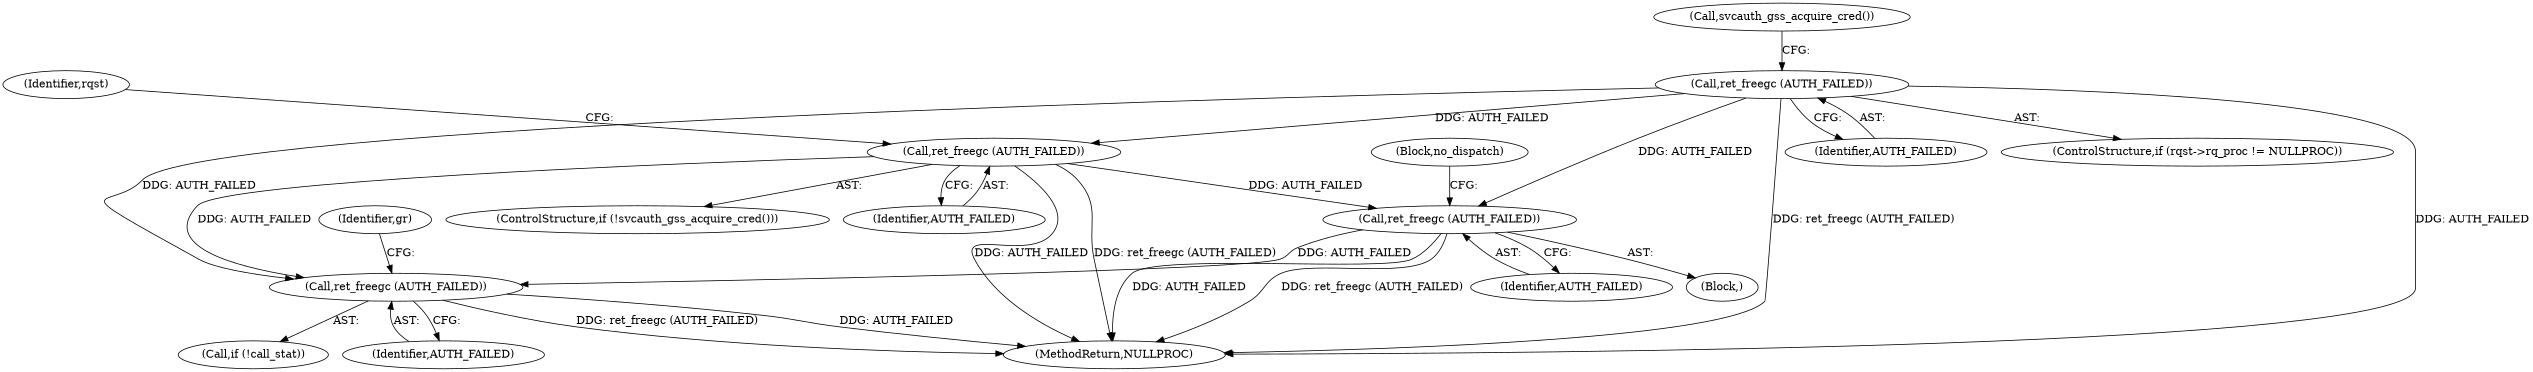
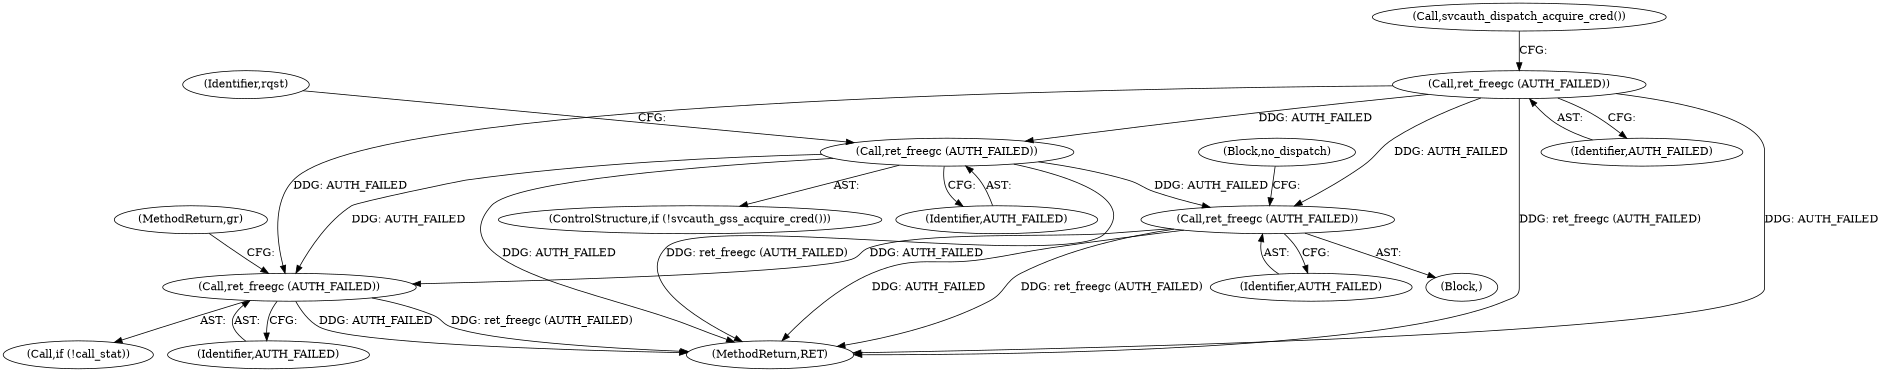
(1782, 17) -> (1519, 17)
(2197, 152) -> none
(375, 220) -> (191, 220)
(1114, 355) -> (770, 355)
